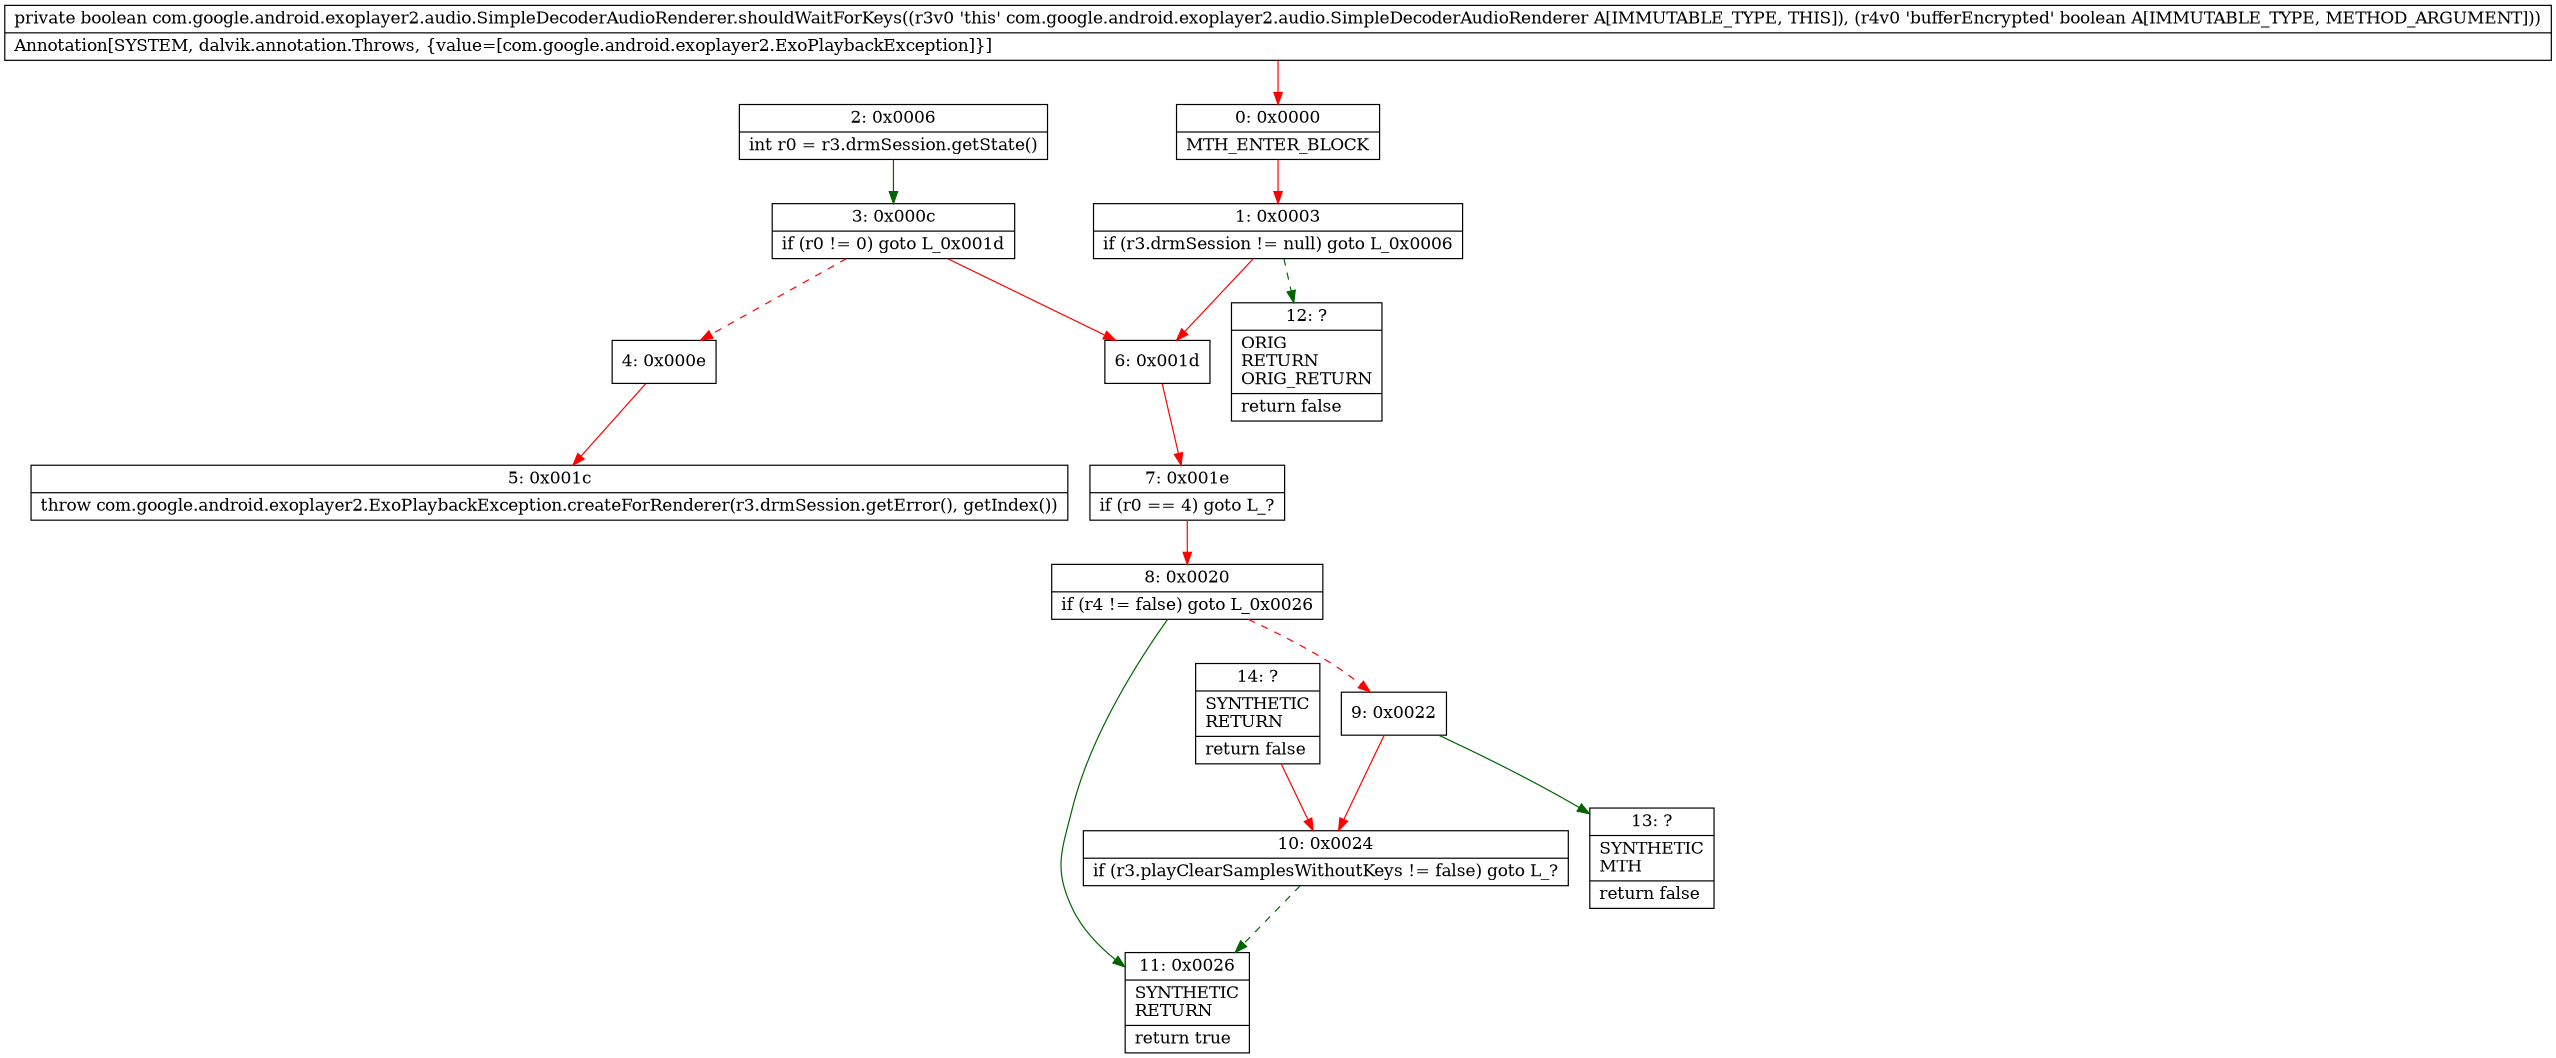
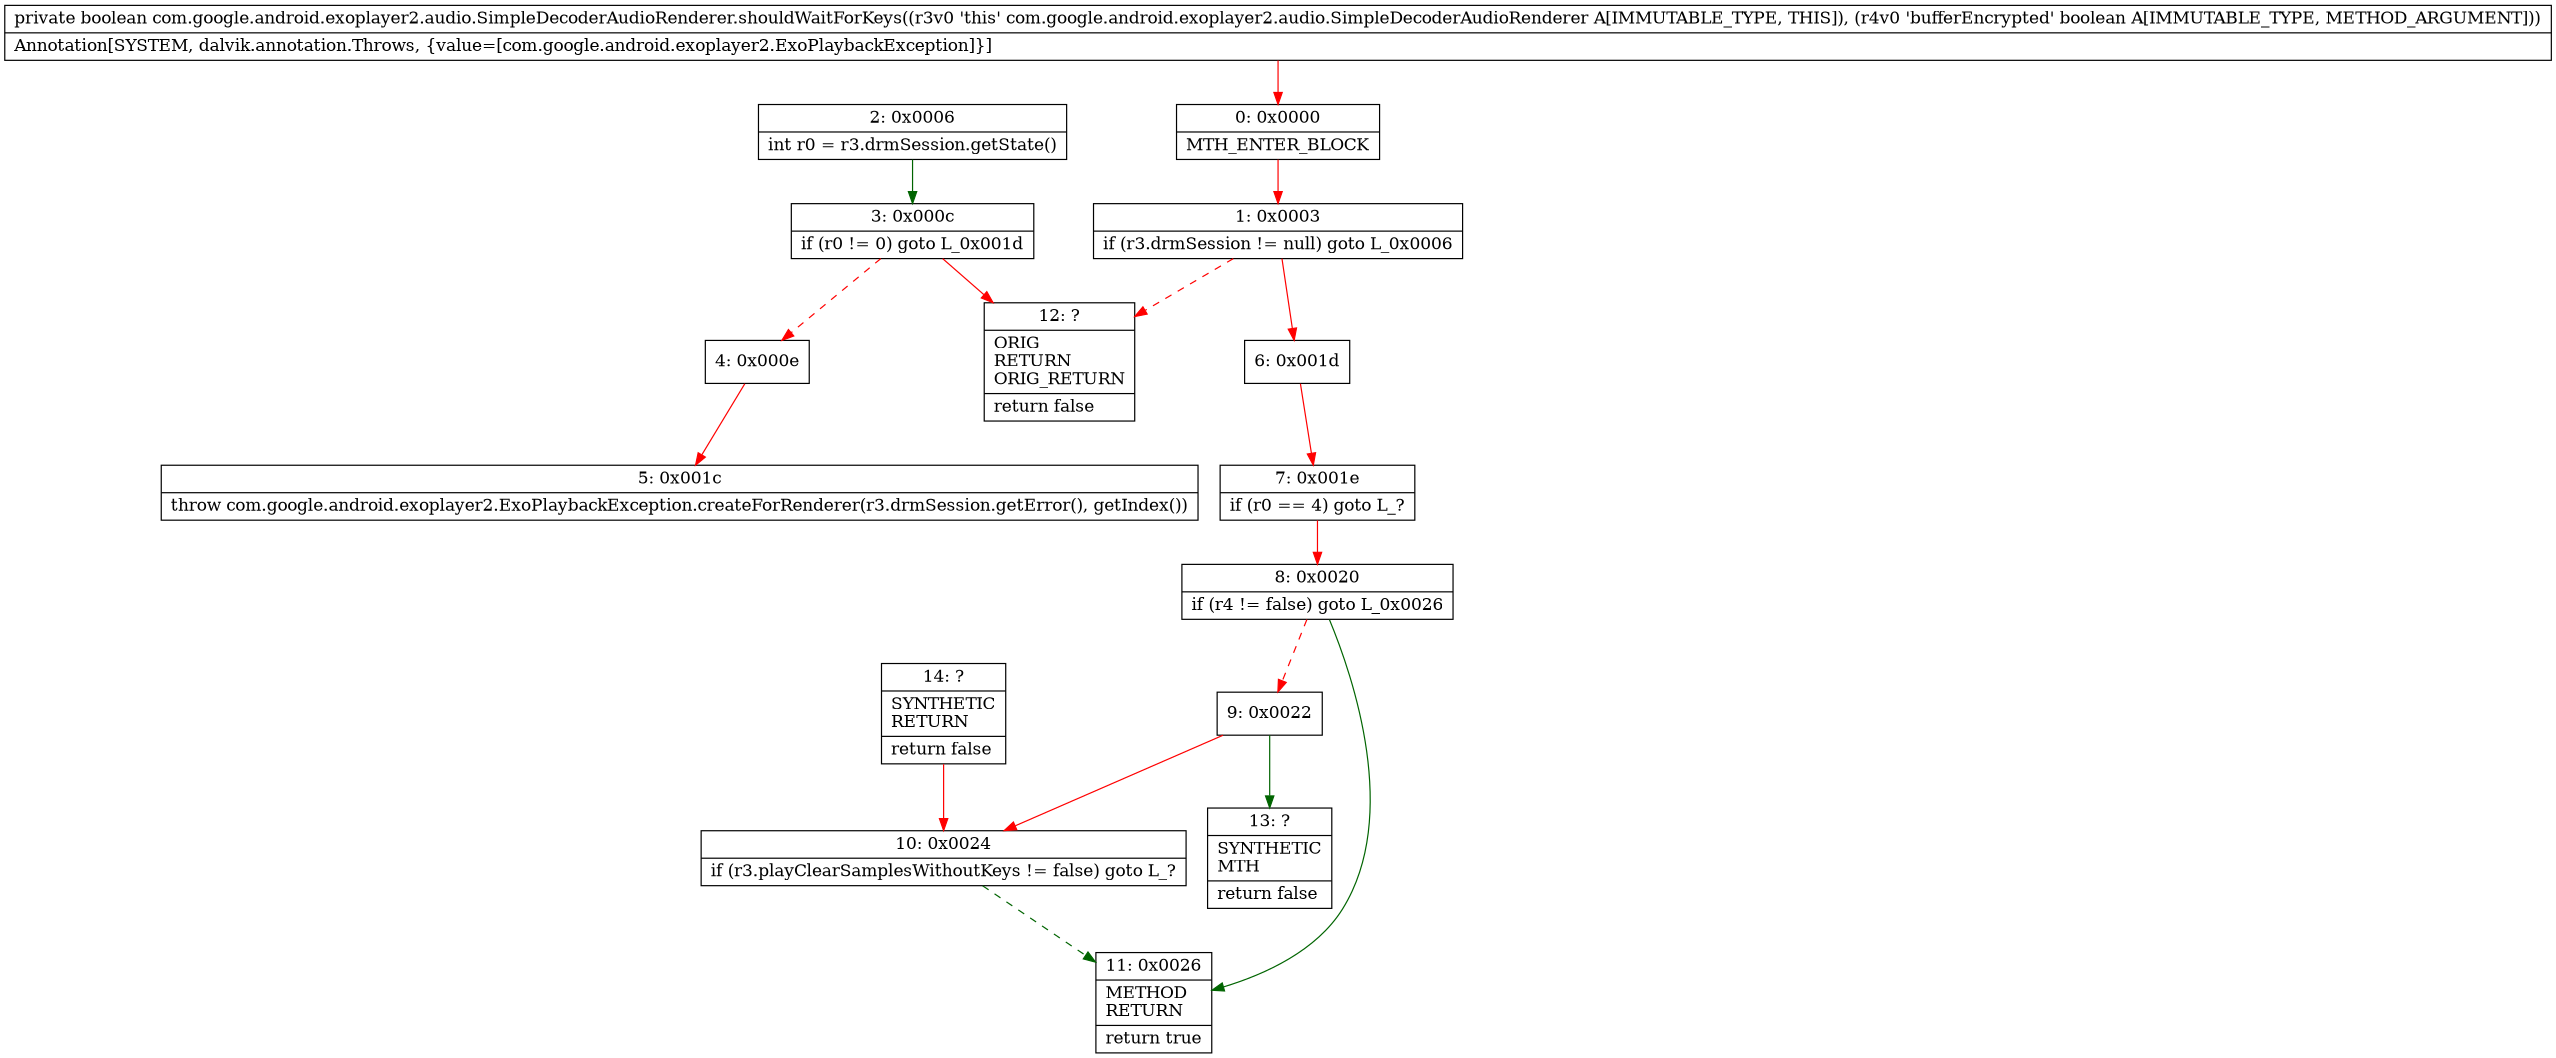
(1288, 275) -> (1189, 284)
(1026, 297) -> (963, 277)
(1187, 993) -> (1147, 993)
